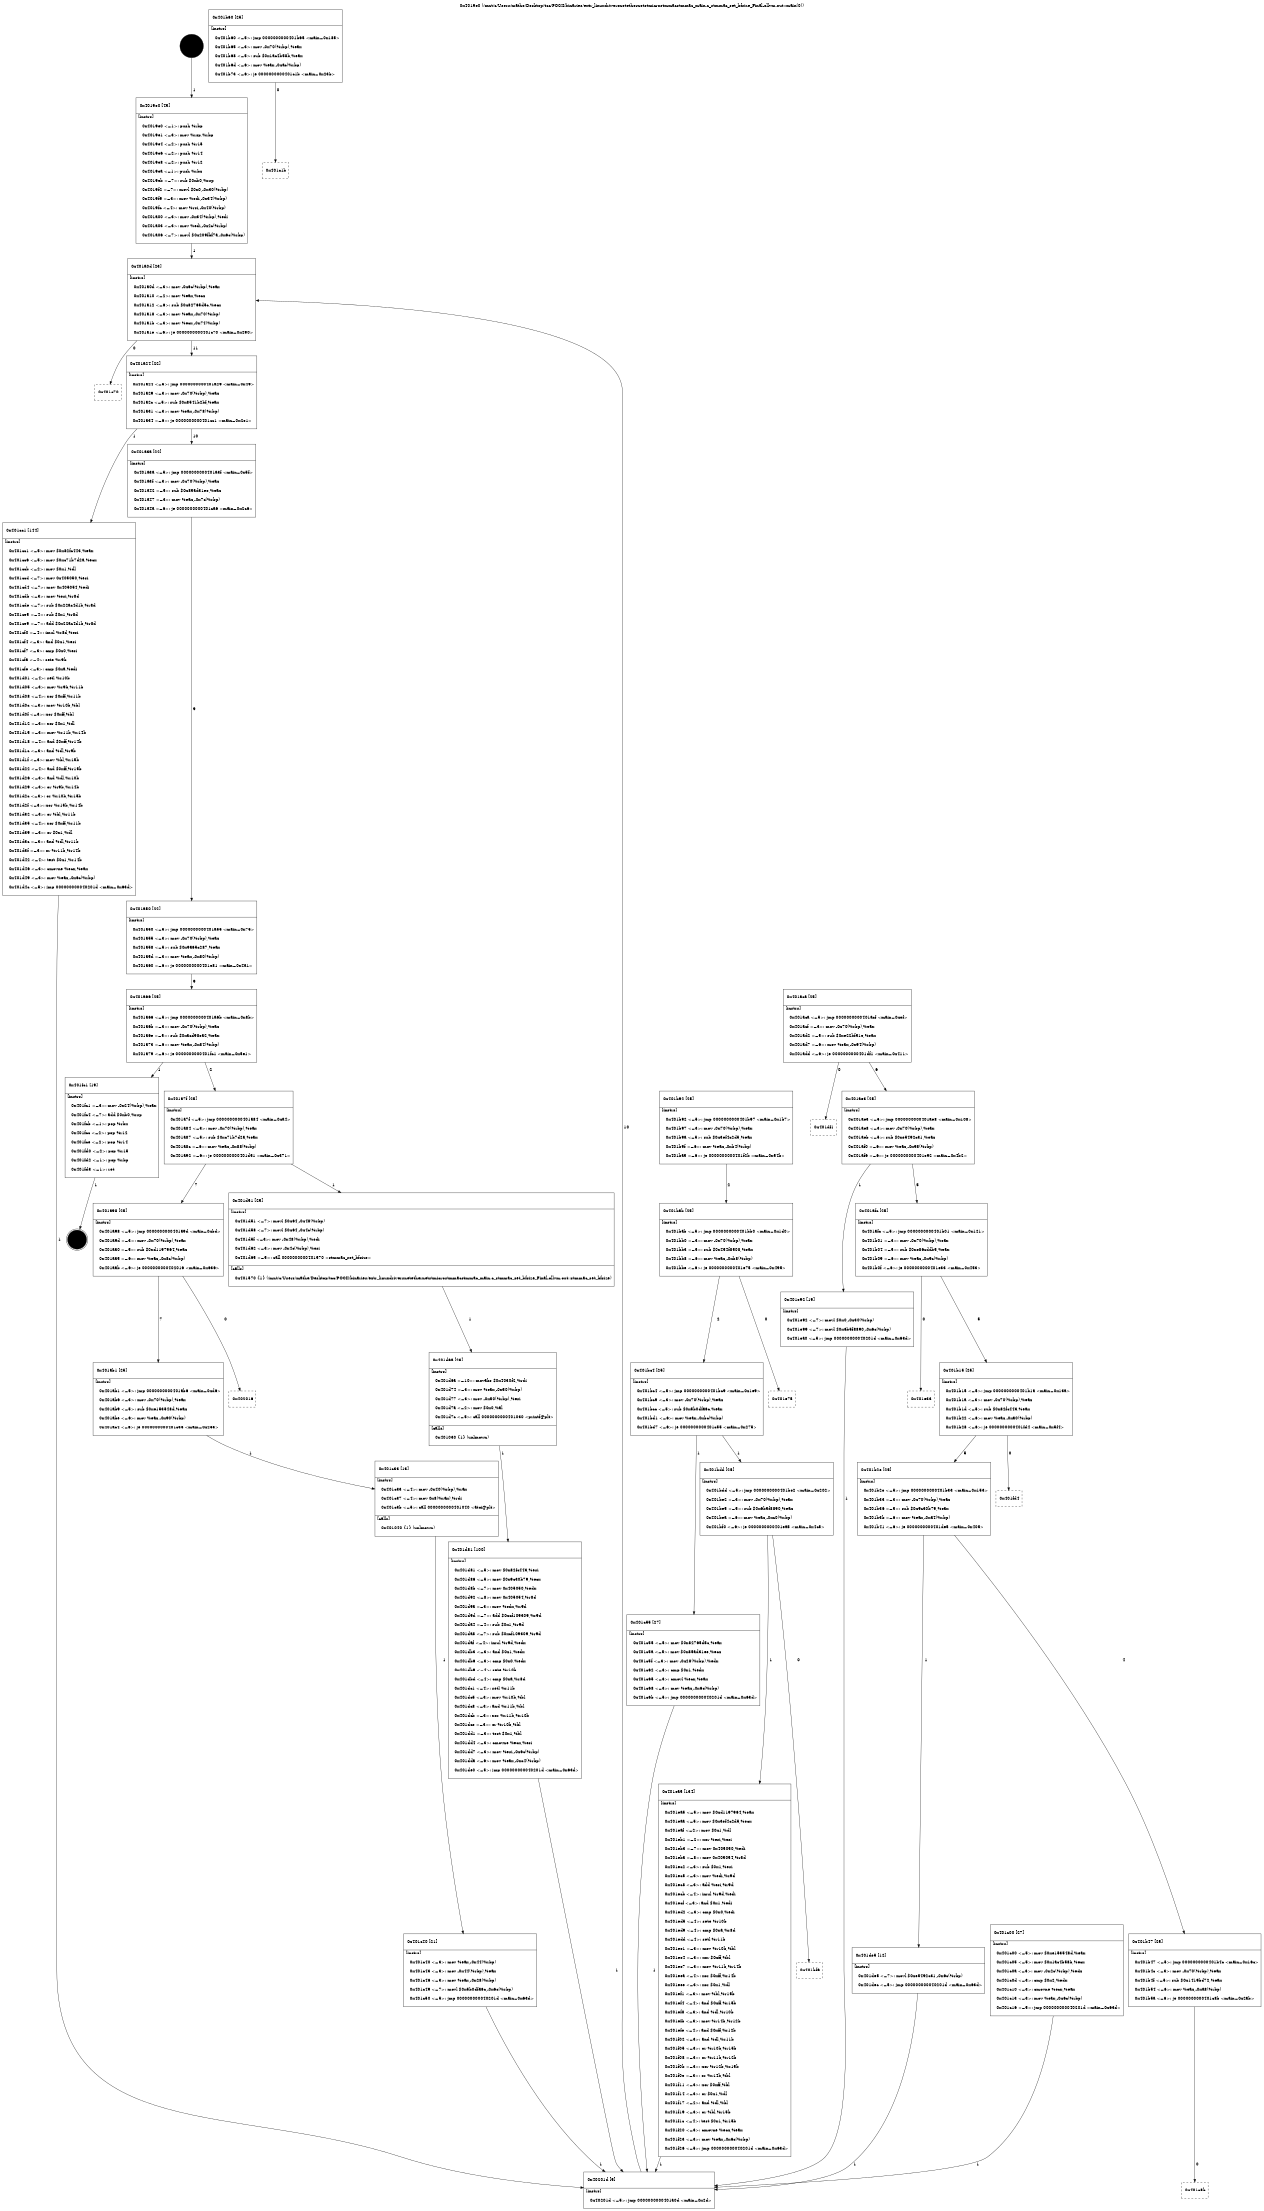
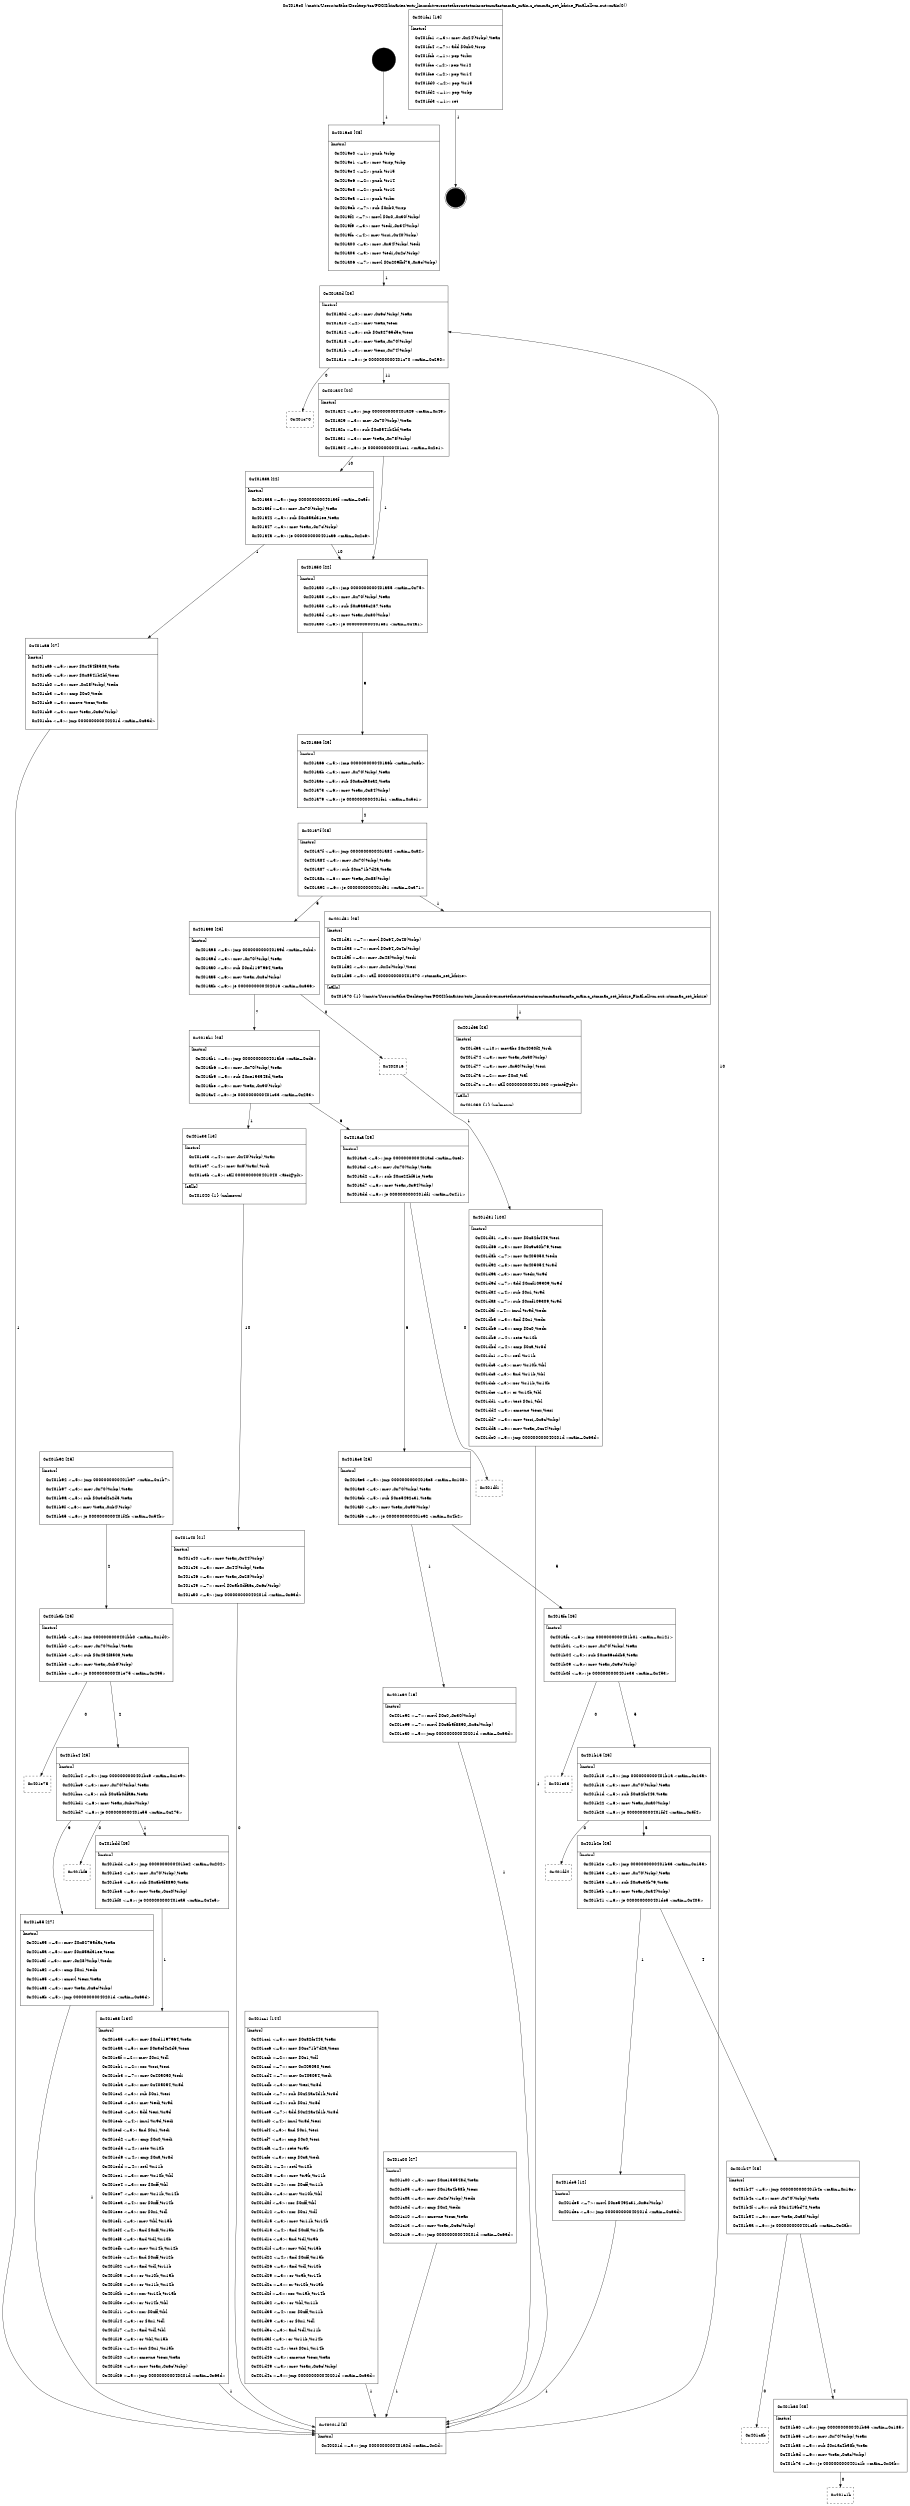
(110, 472) -> (380, 507)
none -> (92, 684)
(194, 709) -> (339, 552)
(158, 1069) -> none
none -> (328, 1116)
(195, 1185) -> (317, 904)
(698, 1453) -> (69, 1828)
(504, 1492) -> (471, 1129)
(444, 1660) -> (247, 1328)
(794, 1747) -> (90, 1841)
(600, 2164) -> (239, 1828)
none -> (816, 2315)
